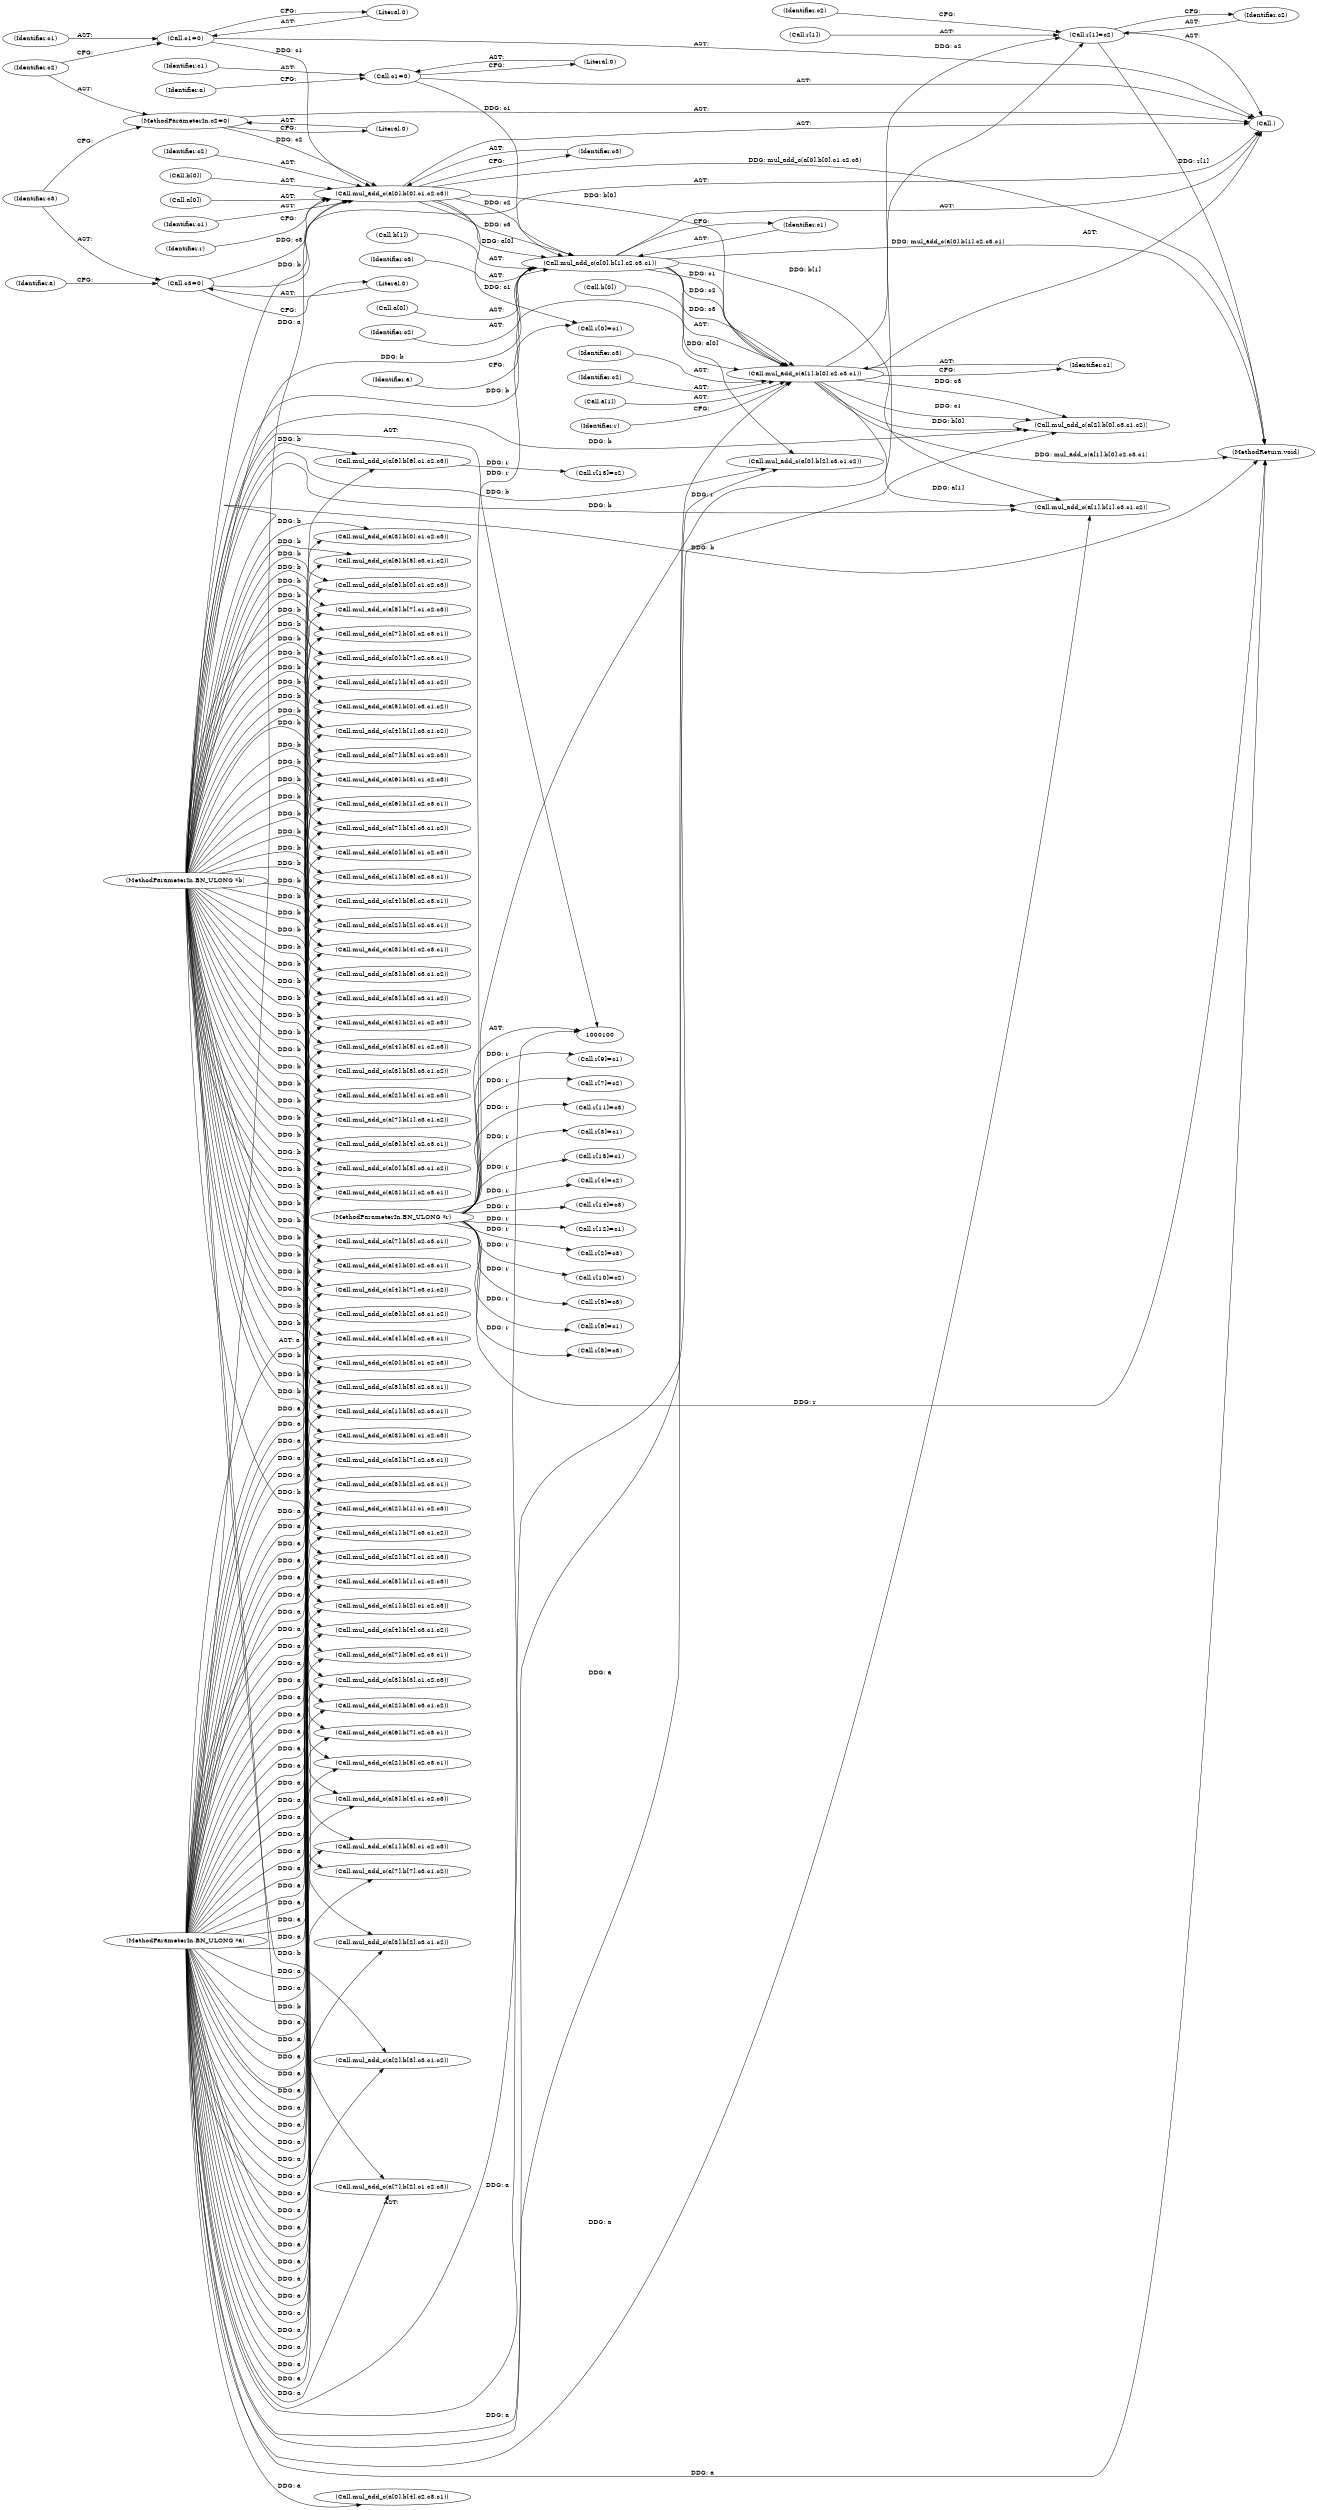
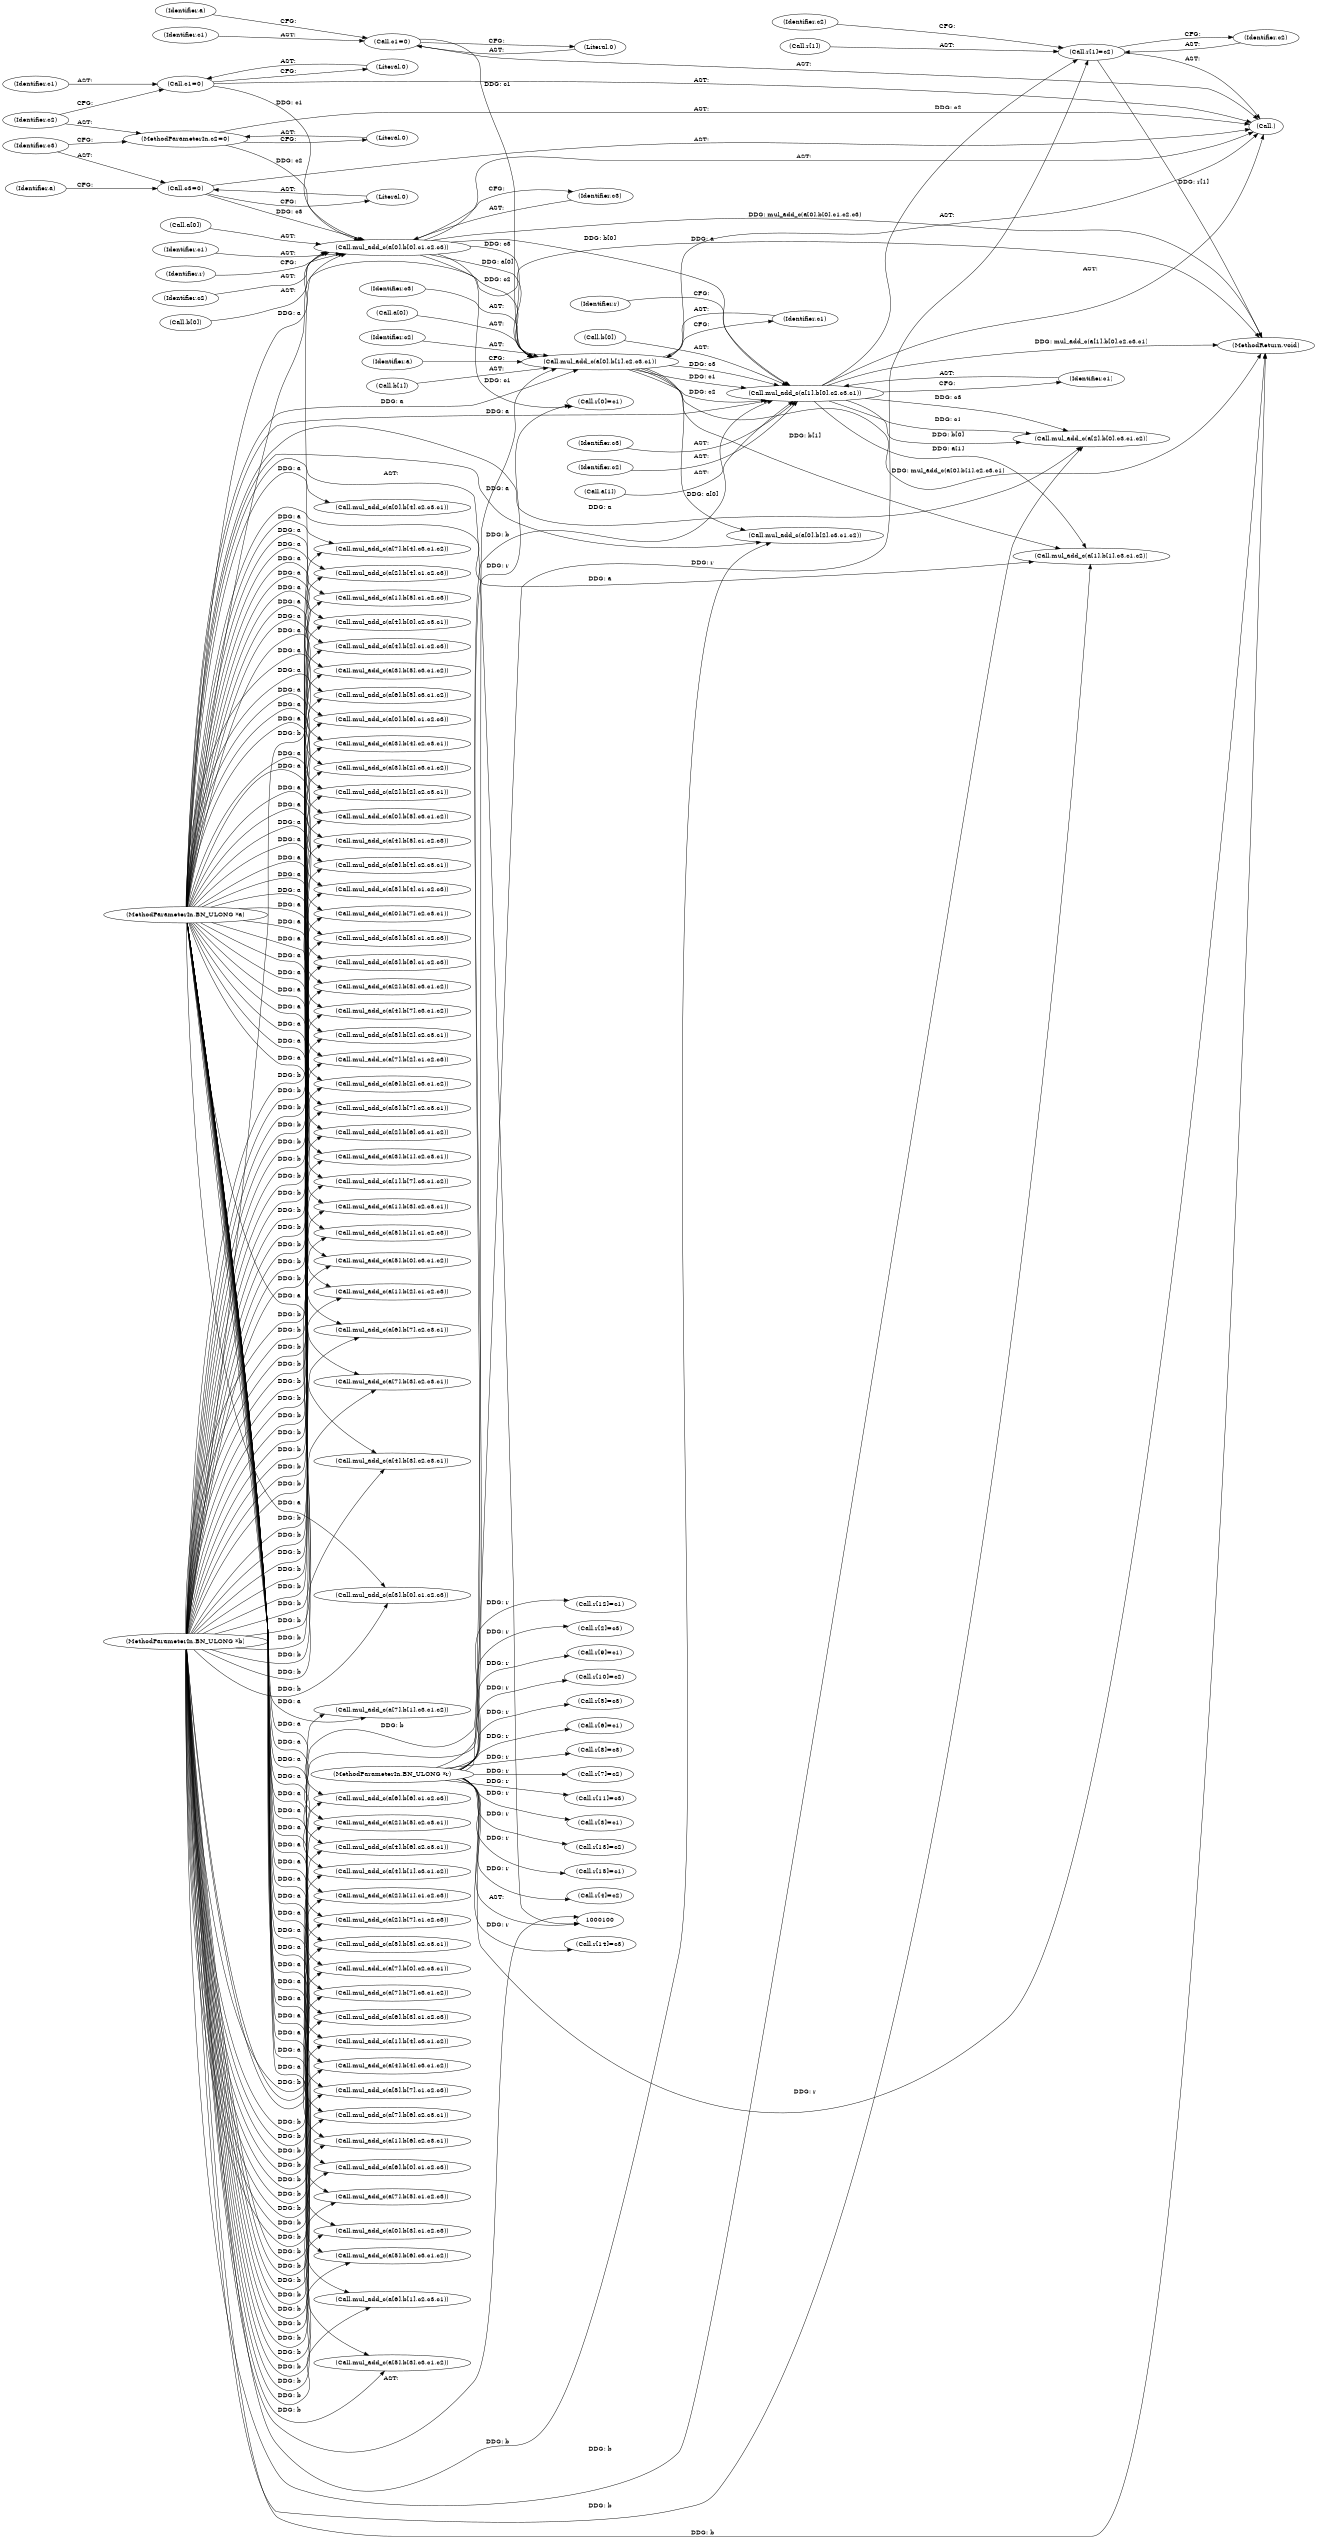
(511, 468) -> (497, 1829)
none -> (232, 505)
(289, 1340) -> (289, 1724)
